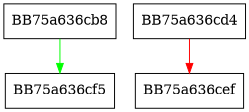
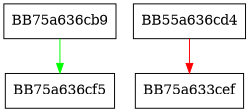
(60, 21) -> (60, 21)
(189, 21) -> (189, 21)
(189, 91) -> (189, 91)
